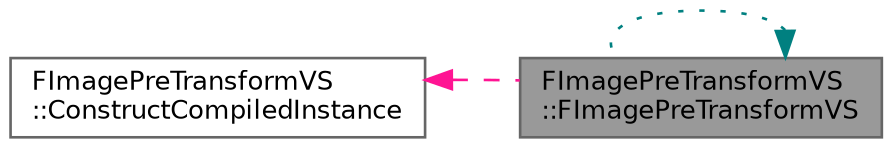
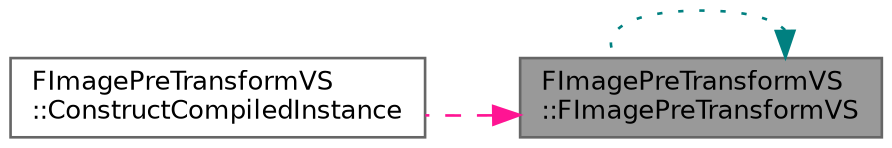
(486, 80) -> (459, 116)
